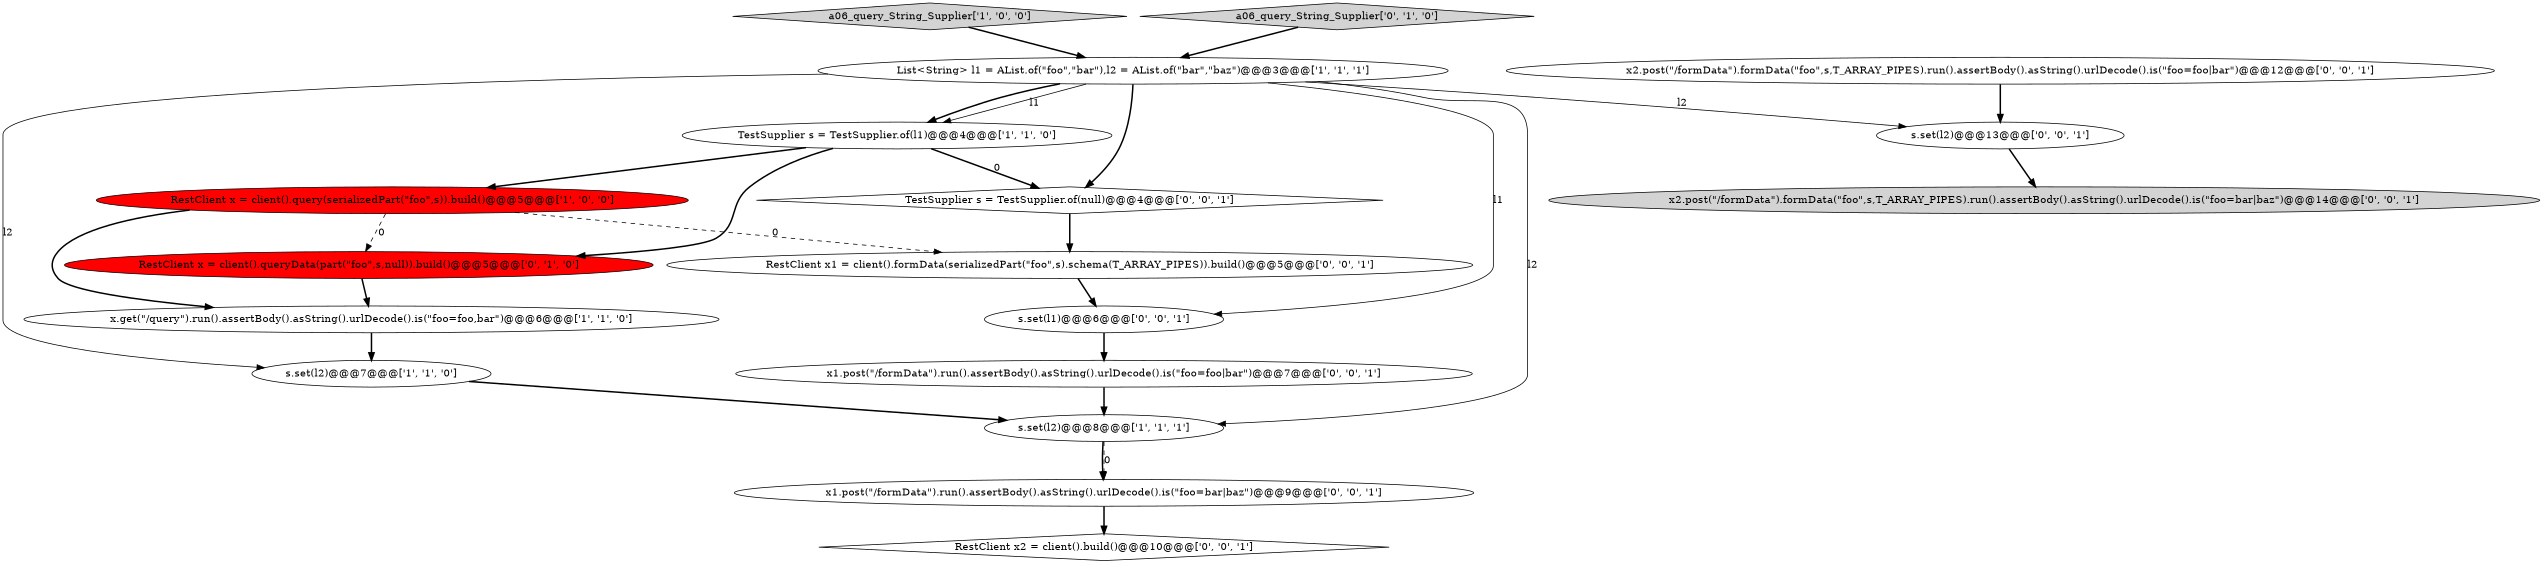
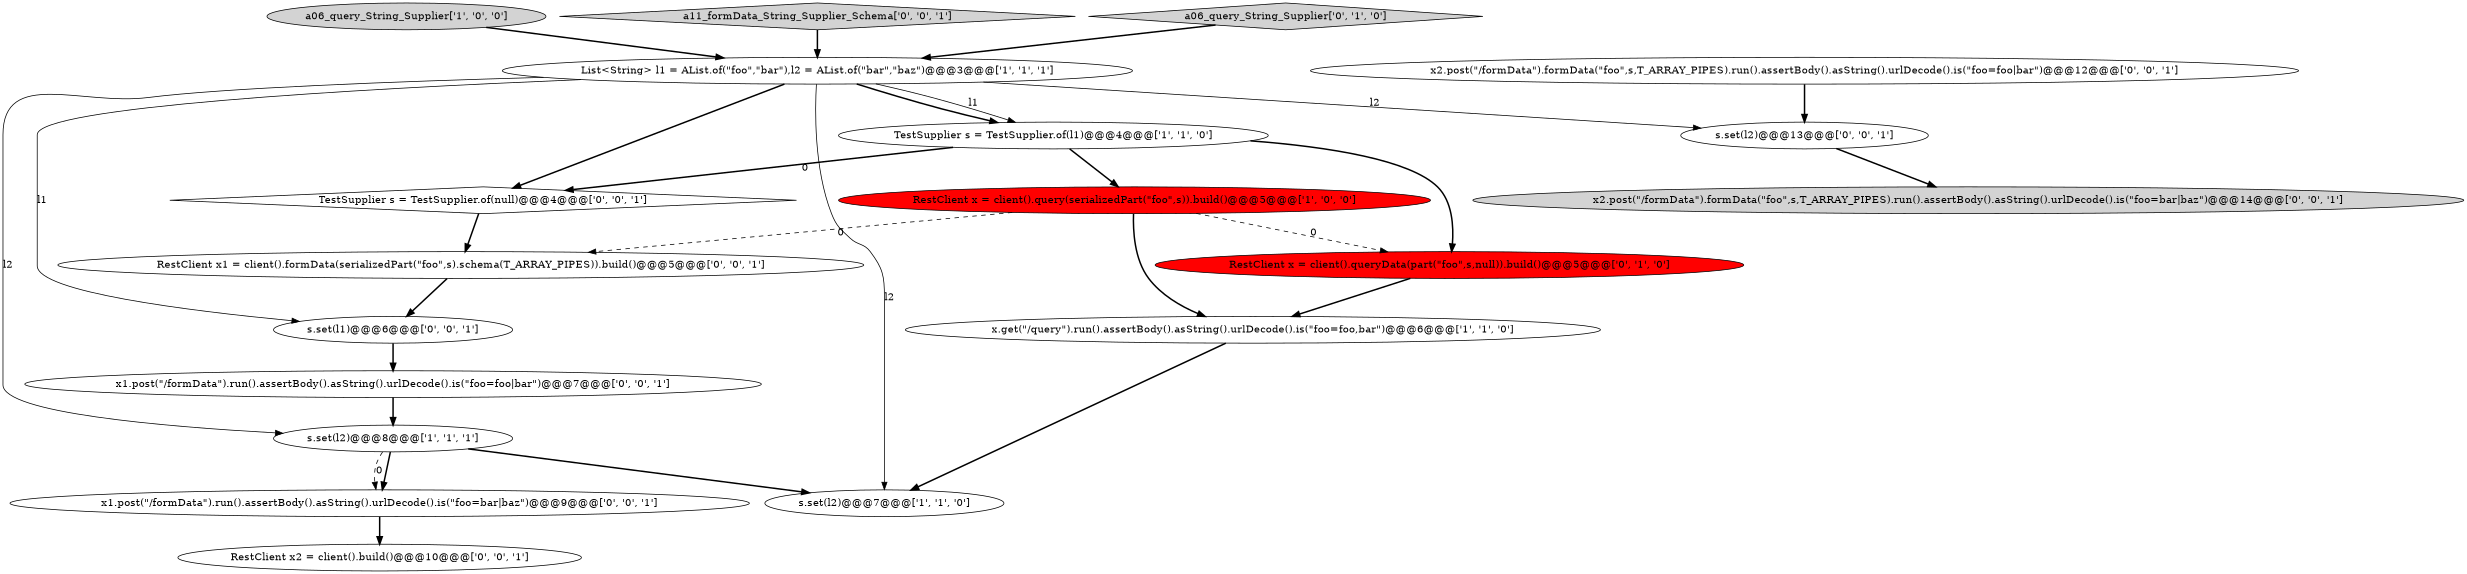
none -> (817, 16)
(930, 16) -> (406, 16)
(734, 401) -> (635, 470)
(1104, 547) -> (380, 558)
